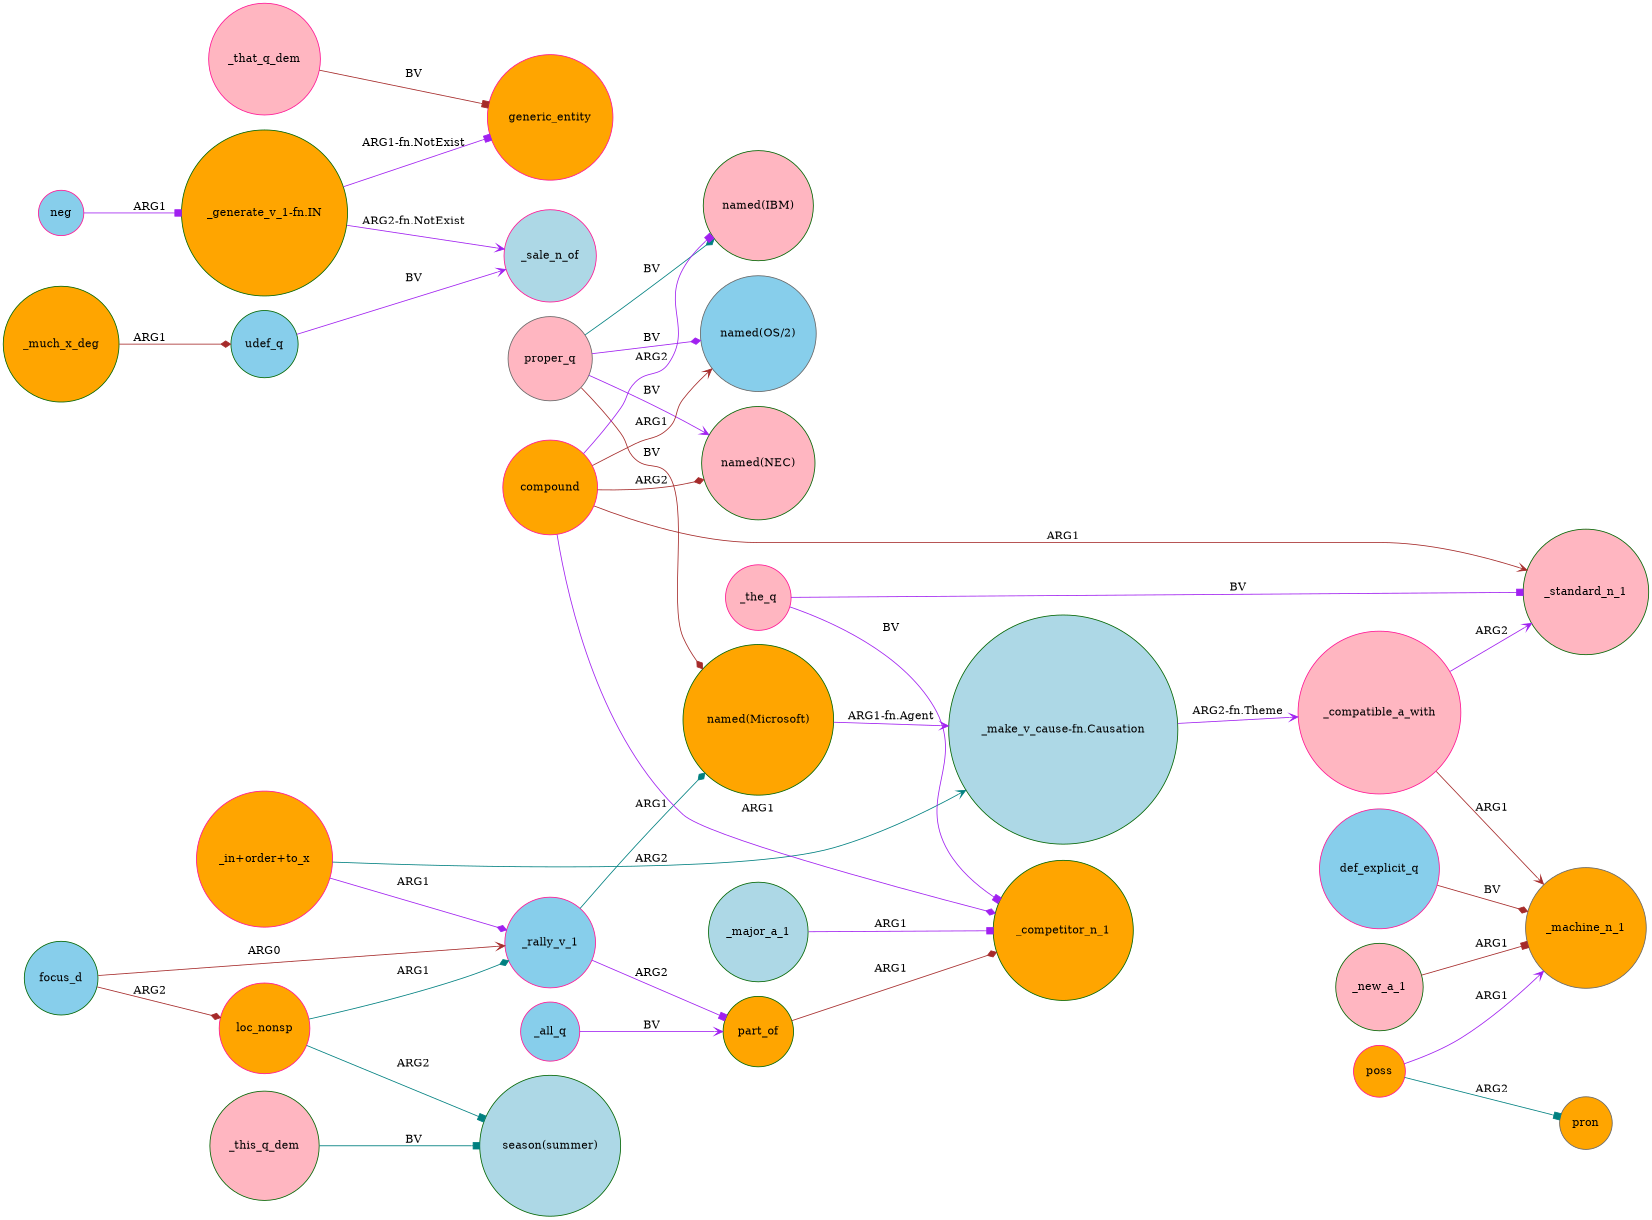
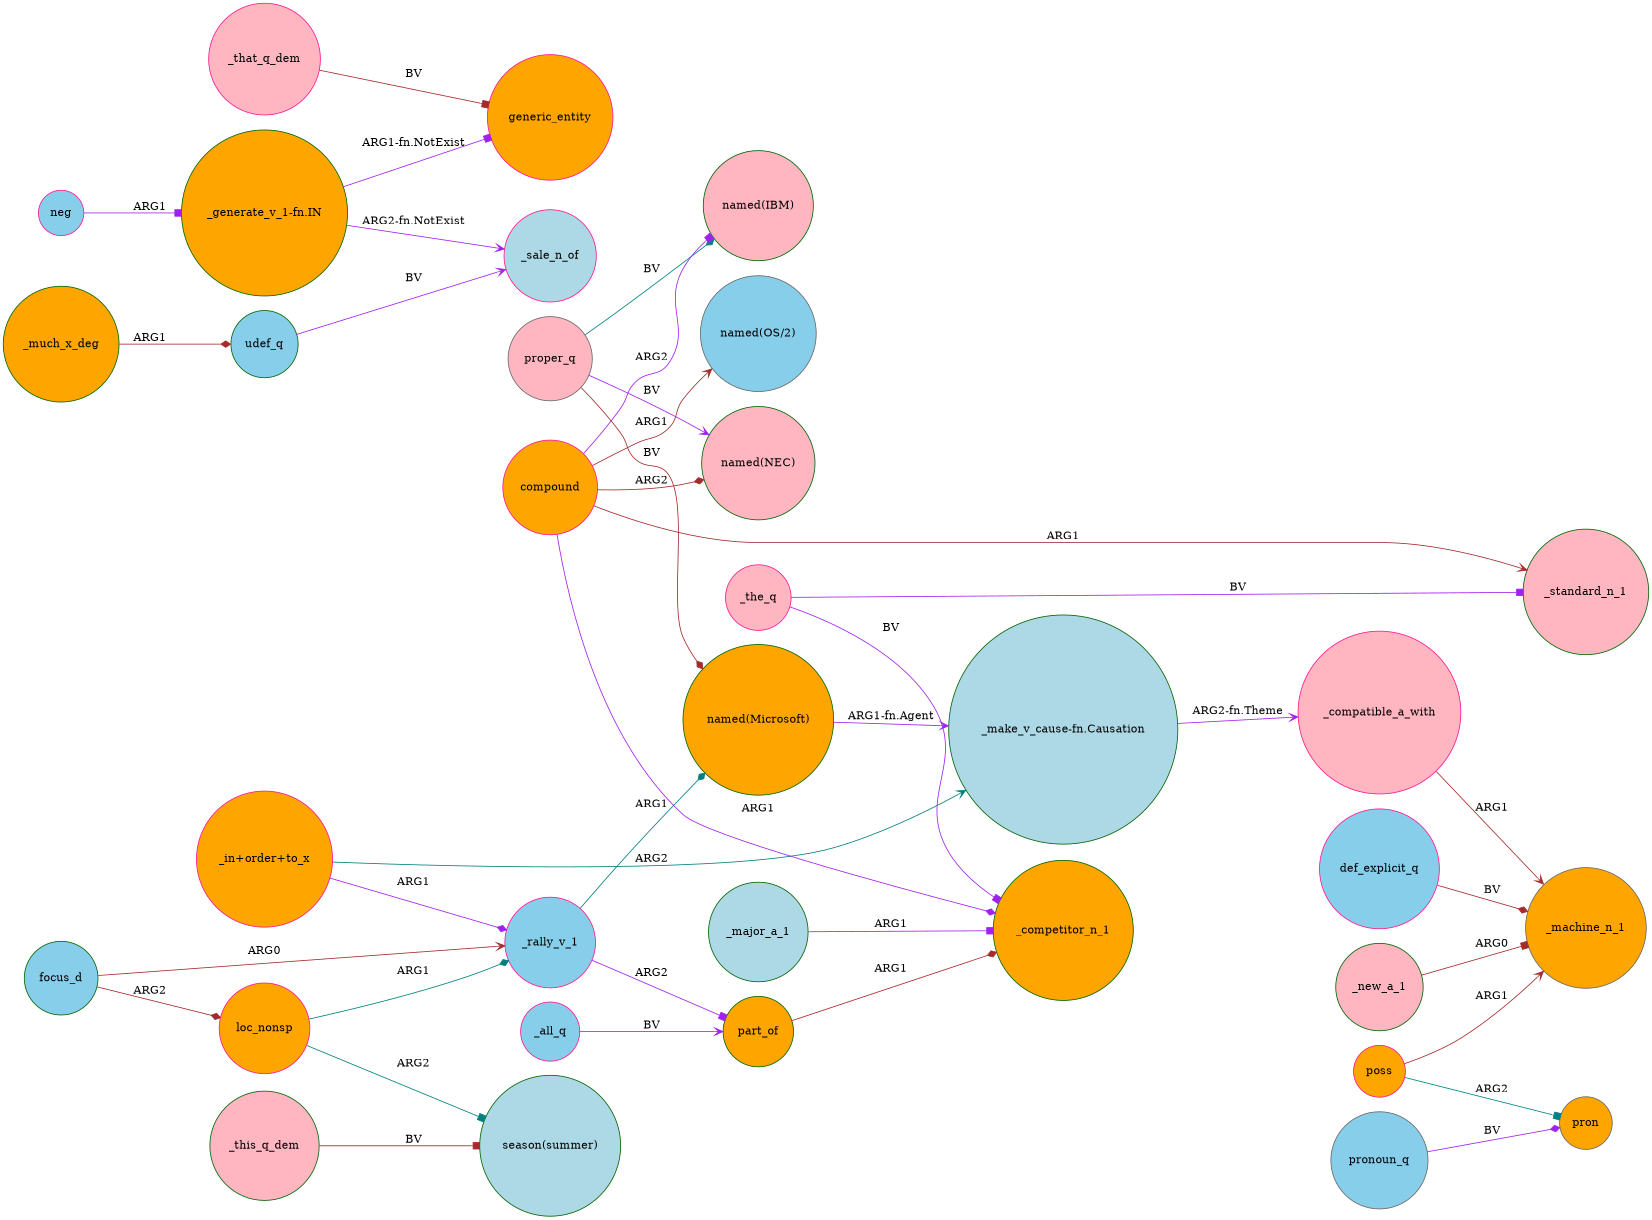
(641, 348) -> none
(1487, 649) -> none
(1492, 944) -> (1492, 944)
(1476, 1028) -> (1476, 1028)
(395, 1146) -> (395, 1146)
none -> (1379, 1160)
